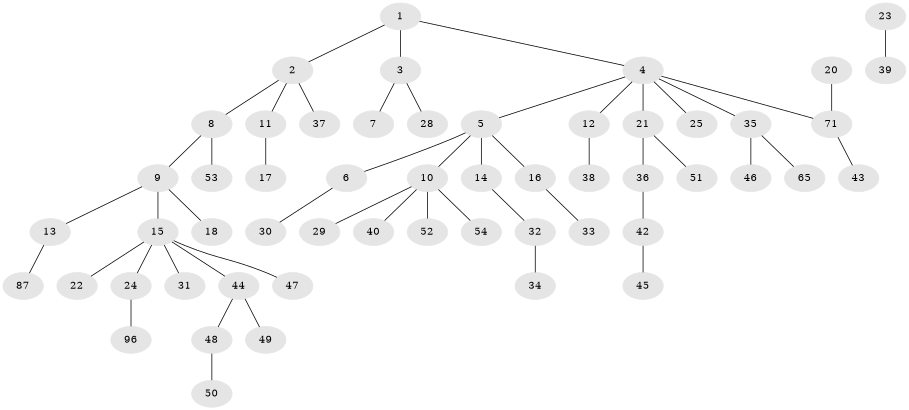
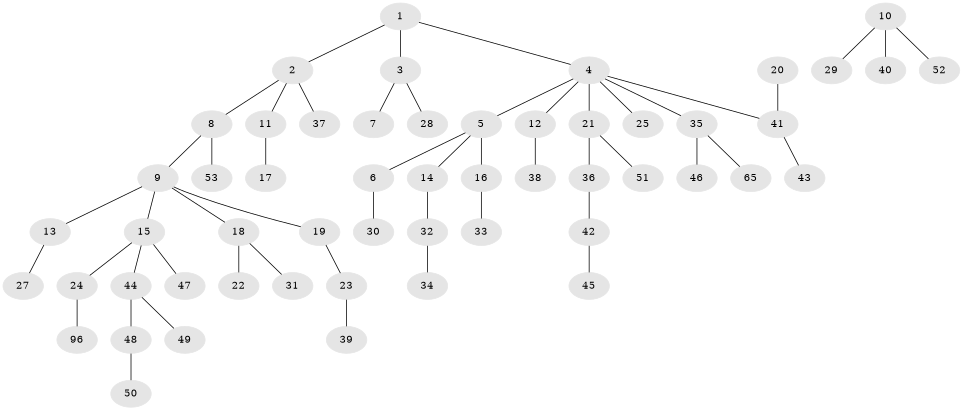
(832, 124) -> (778, 124)
(454, 151) -> none
none -> (320, 232)
(481, 232) -> none
(117, 259) -> (239, 259)
(171, 259) -> (266, 259)
(23, 286) -> (23, 286)
